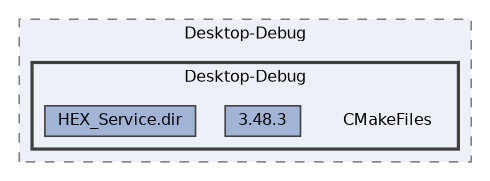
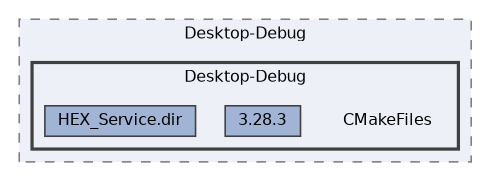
(263, 121) -> (263, 121)
